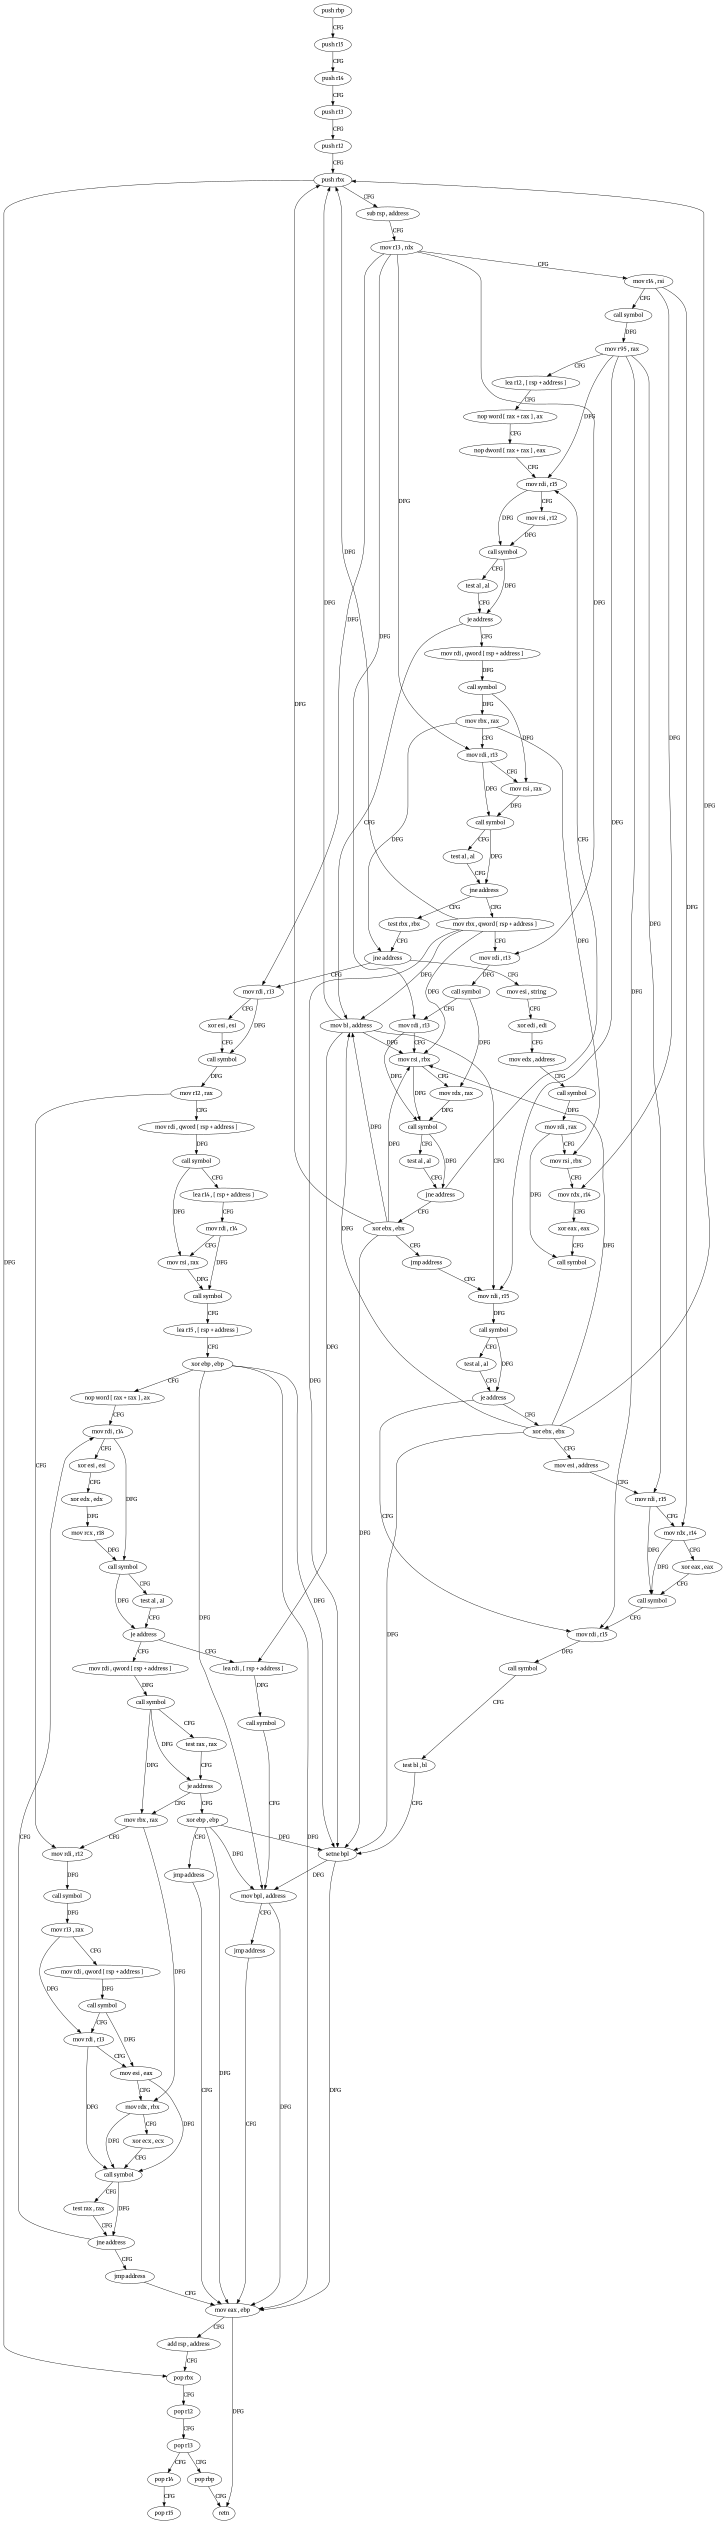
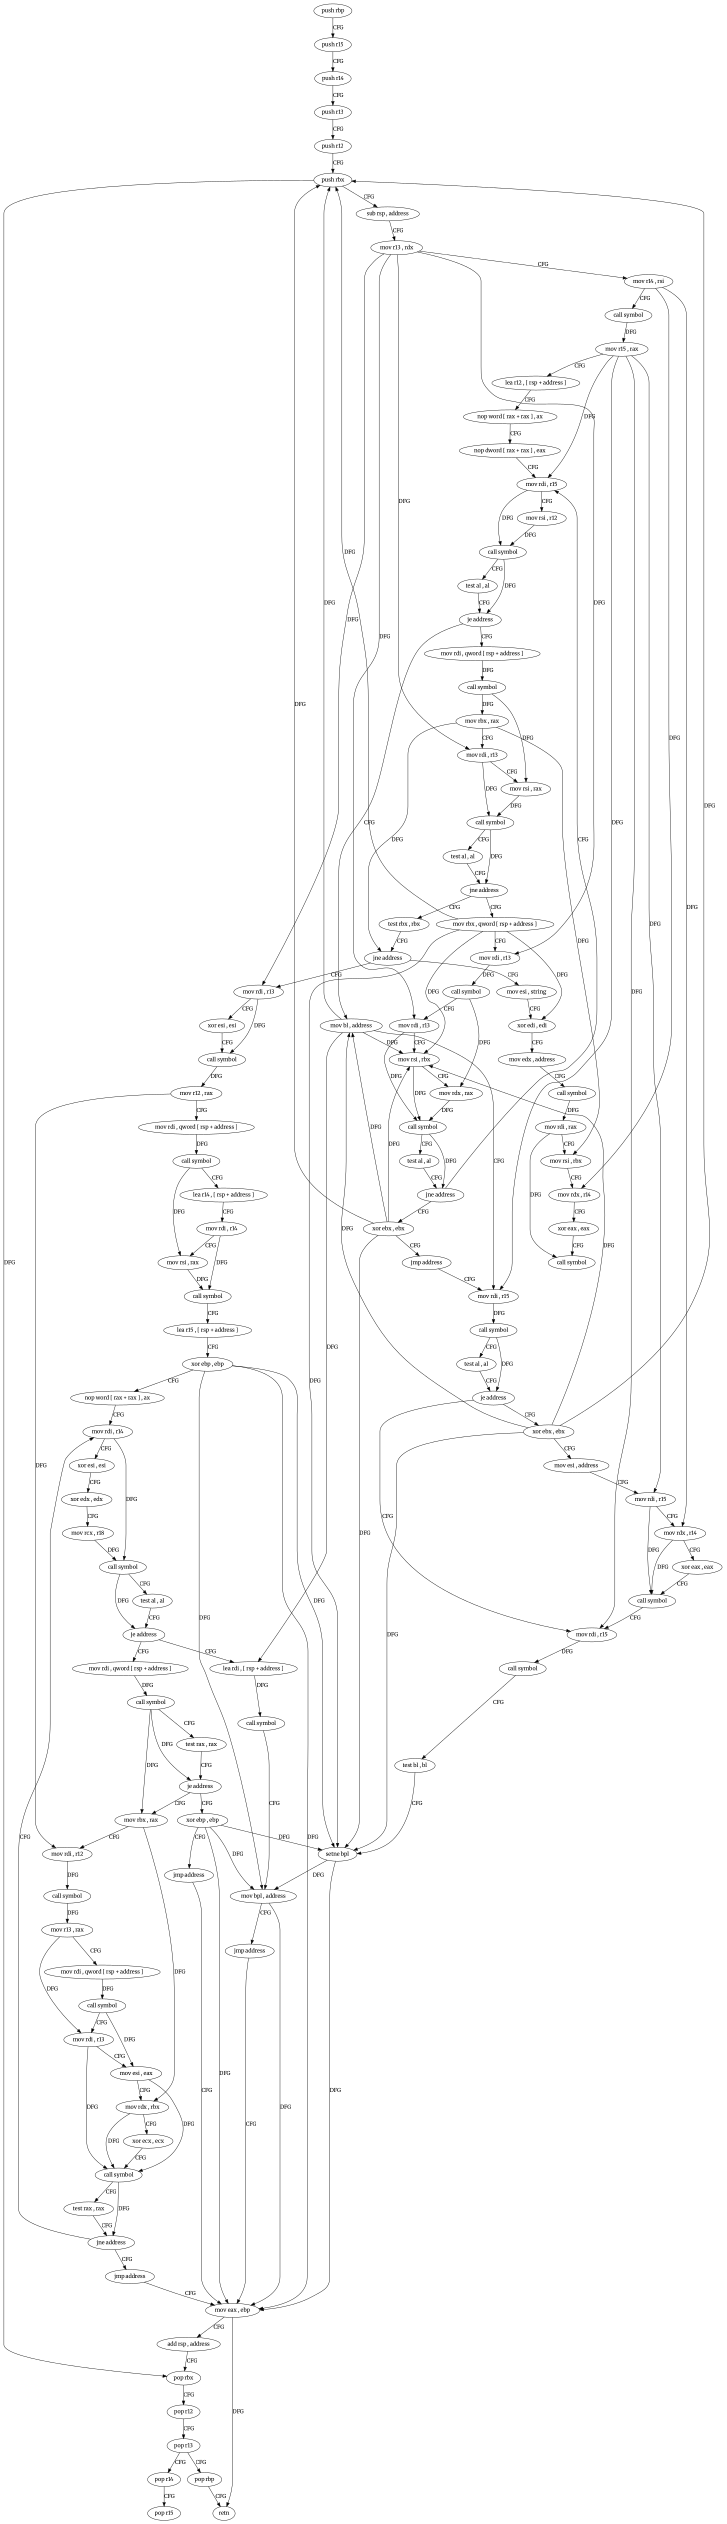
(622, 349) -> (622, 349)
(417, 976) -> (550, 969)
(41, 1466) -> (41, 1466)
(93, 1516) -> (93, 1516)
